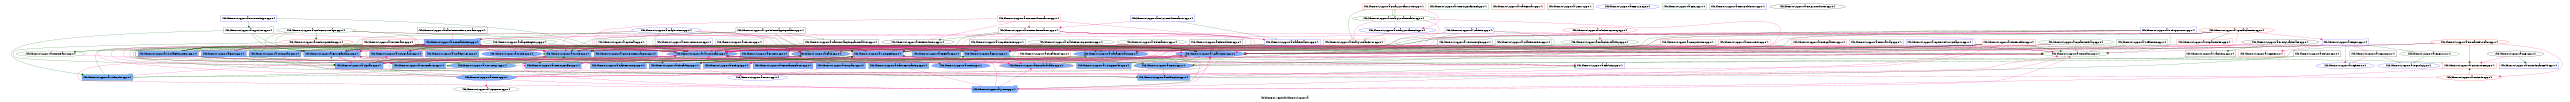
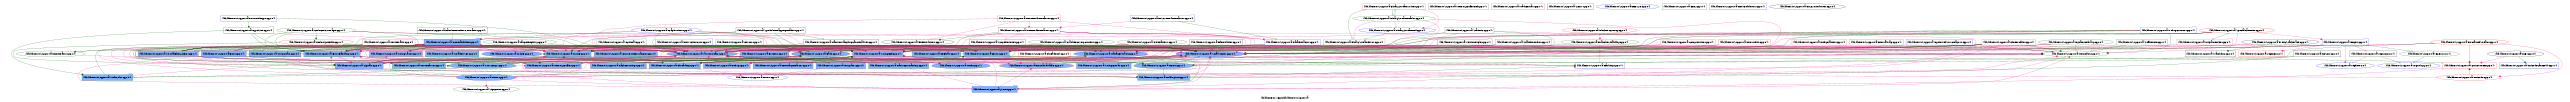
none -> (844, 59)
(1239, 62) -> (1600, 54)
